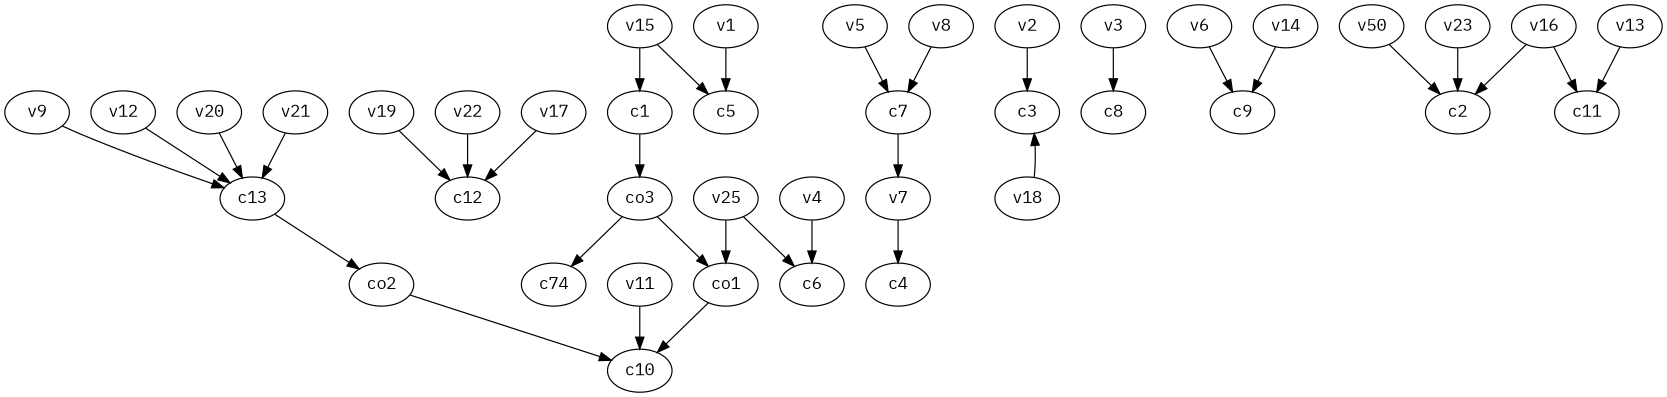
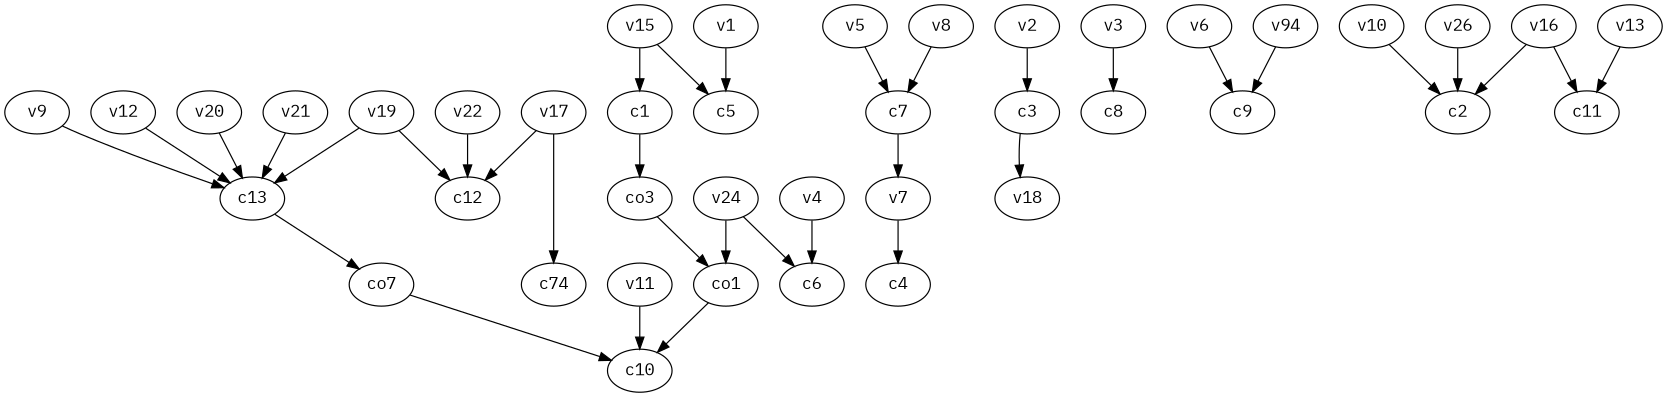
(1286, 26) -> (1286, 26)
(1372, 26) -> (1372, 26)
(1458, 26) -> (1458, 26)
none -> (322, 152)
(1035, 161) -> (1019, 149)
(726, 199) -> (726, 199)
(601, 237) -> (554, 192)
(381, 285) -> (381, 285)
